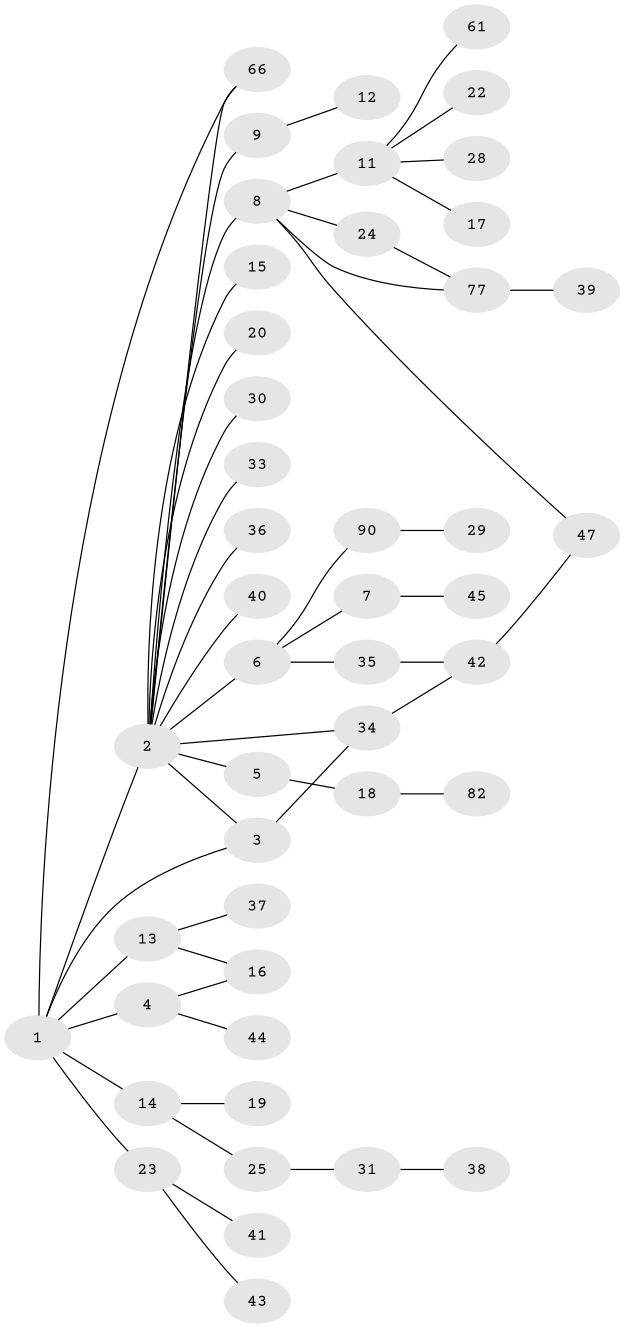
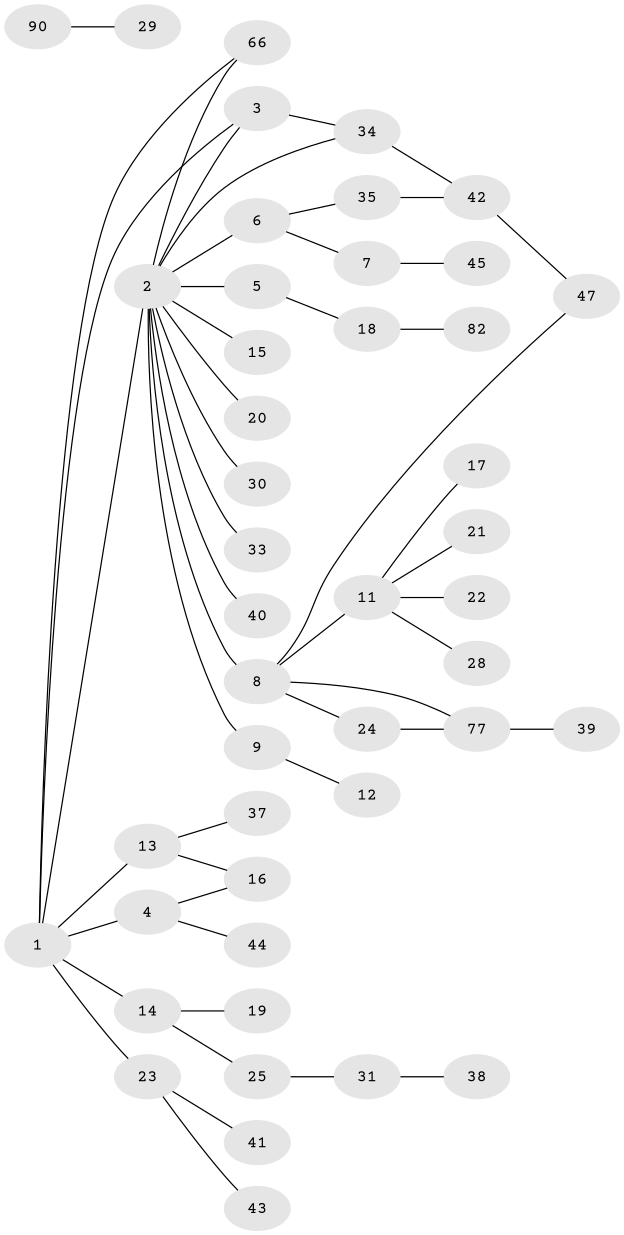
(477, 27) -> (477, 532)
(257, 530) -> none
(312, 596) -> none
